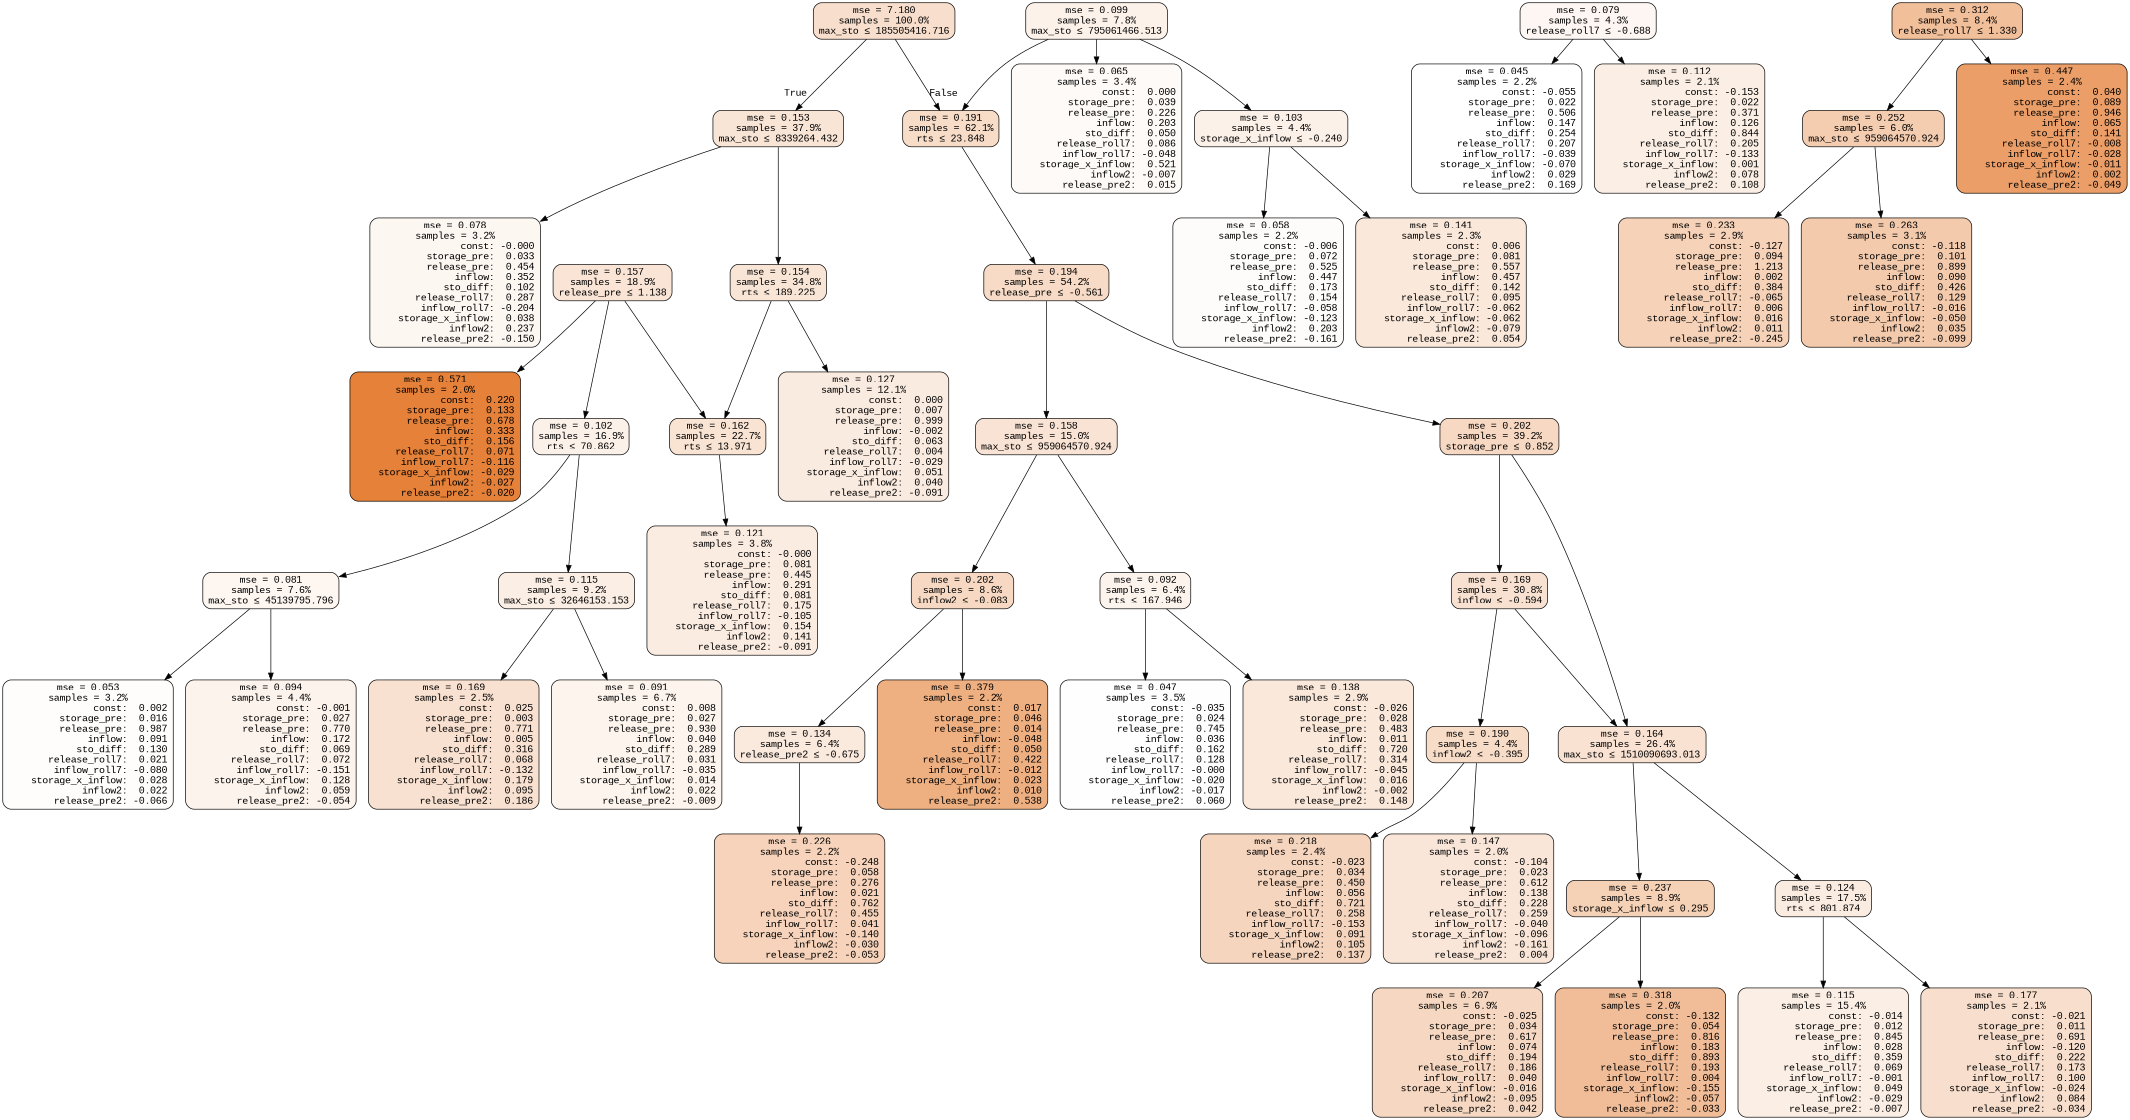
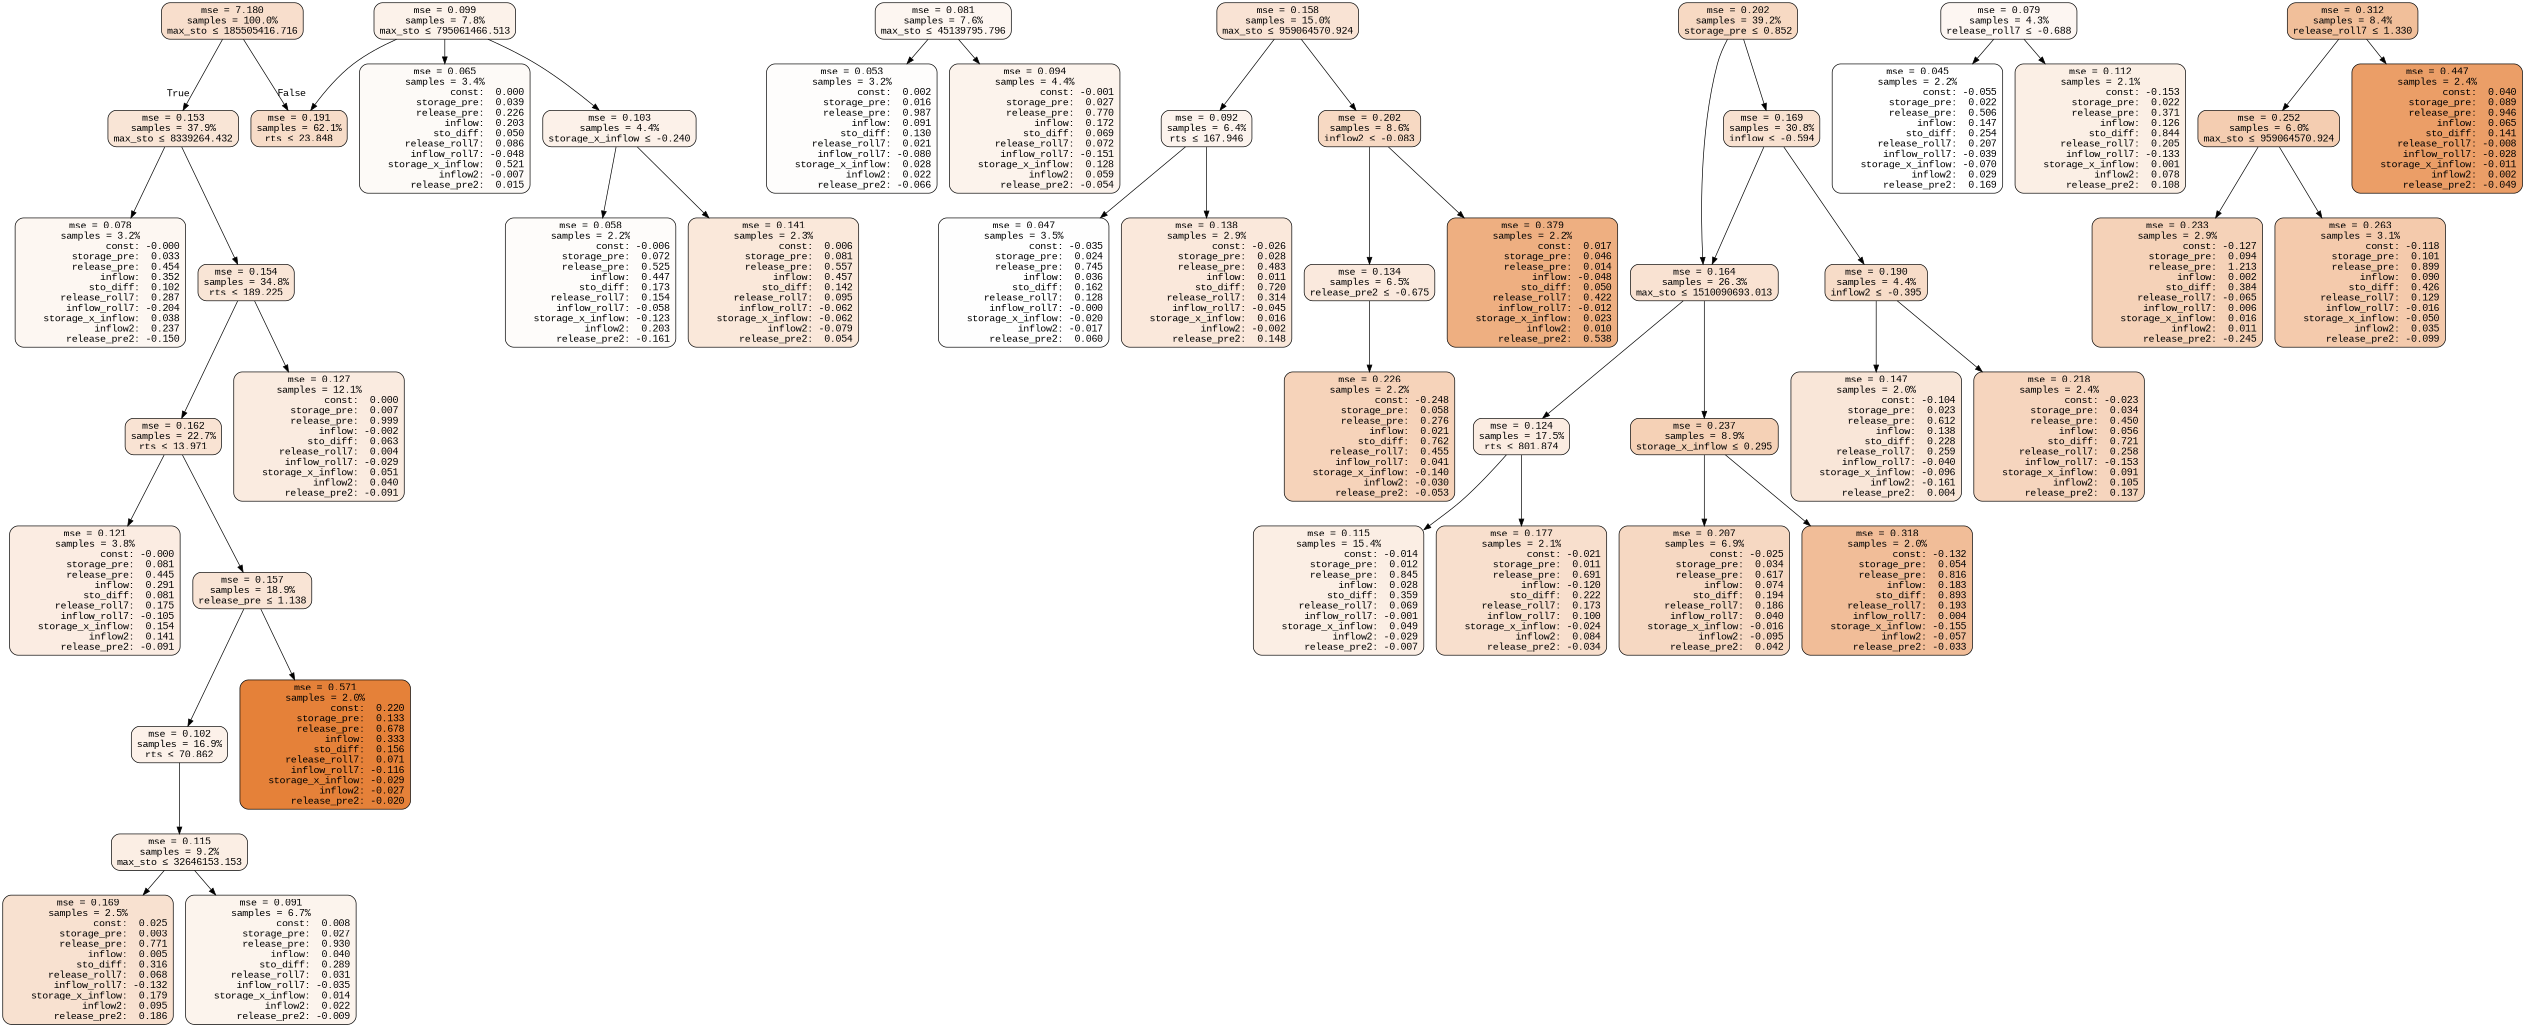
(1046, 283) -> none
(663, 357) -> (211, 511)
(469, 533) -> none
(800, 745) -> (1370, 283)
(1632, 745) -> (1704, 283)
